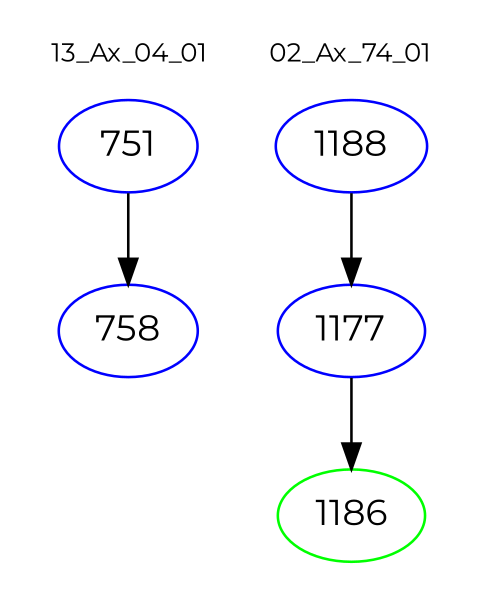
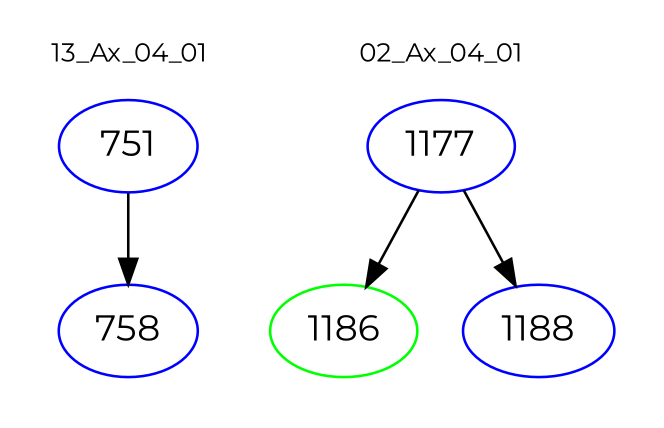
(351, 55) -> (441, 55)
(351, 226) -> (483, 227)
